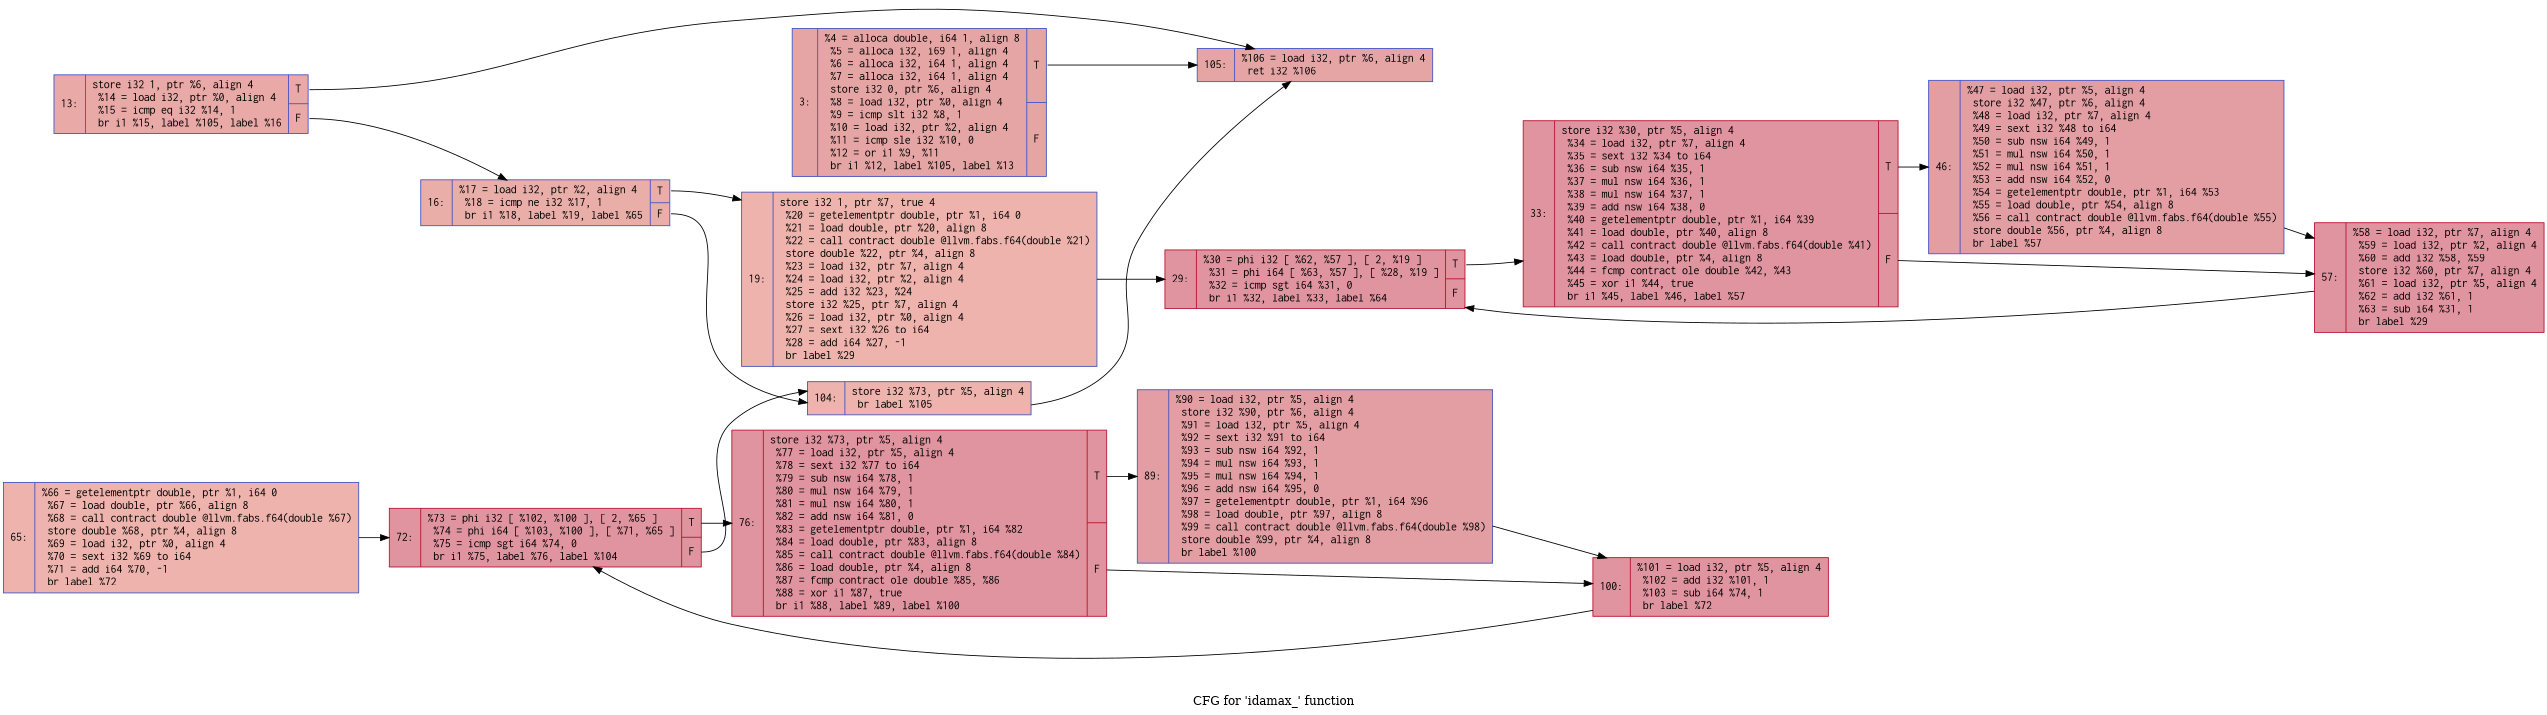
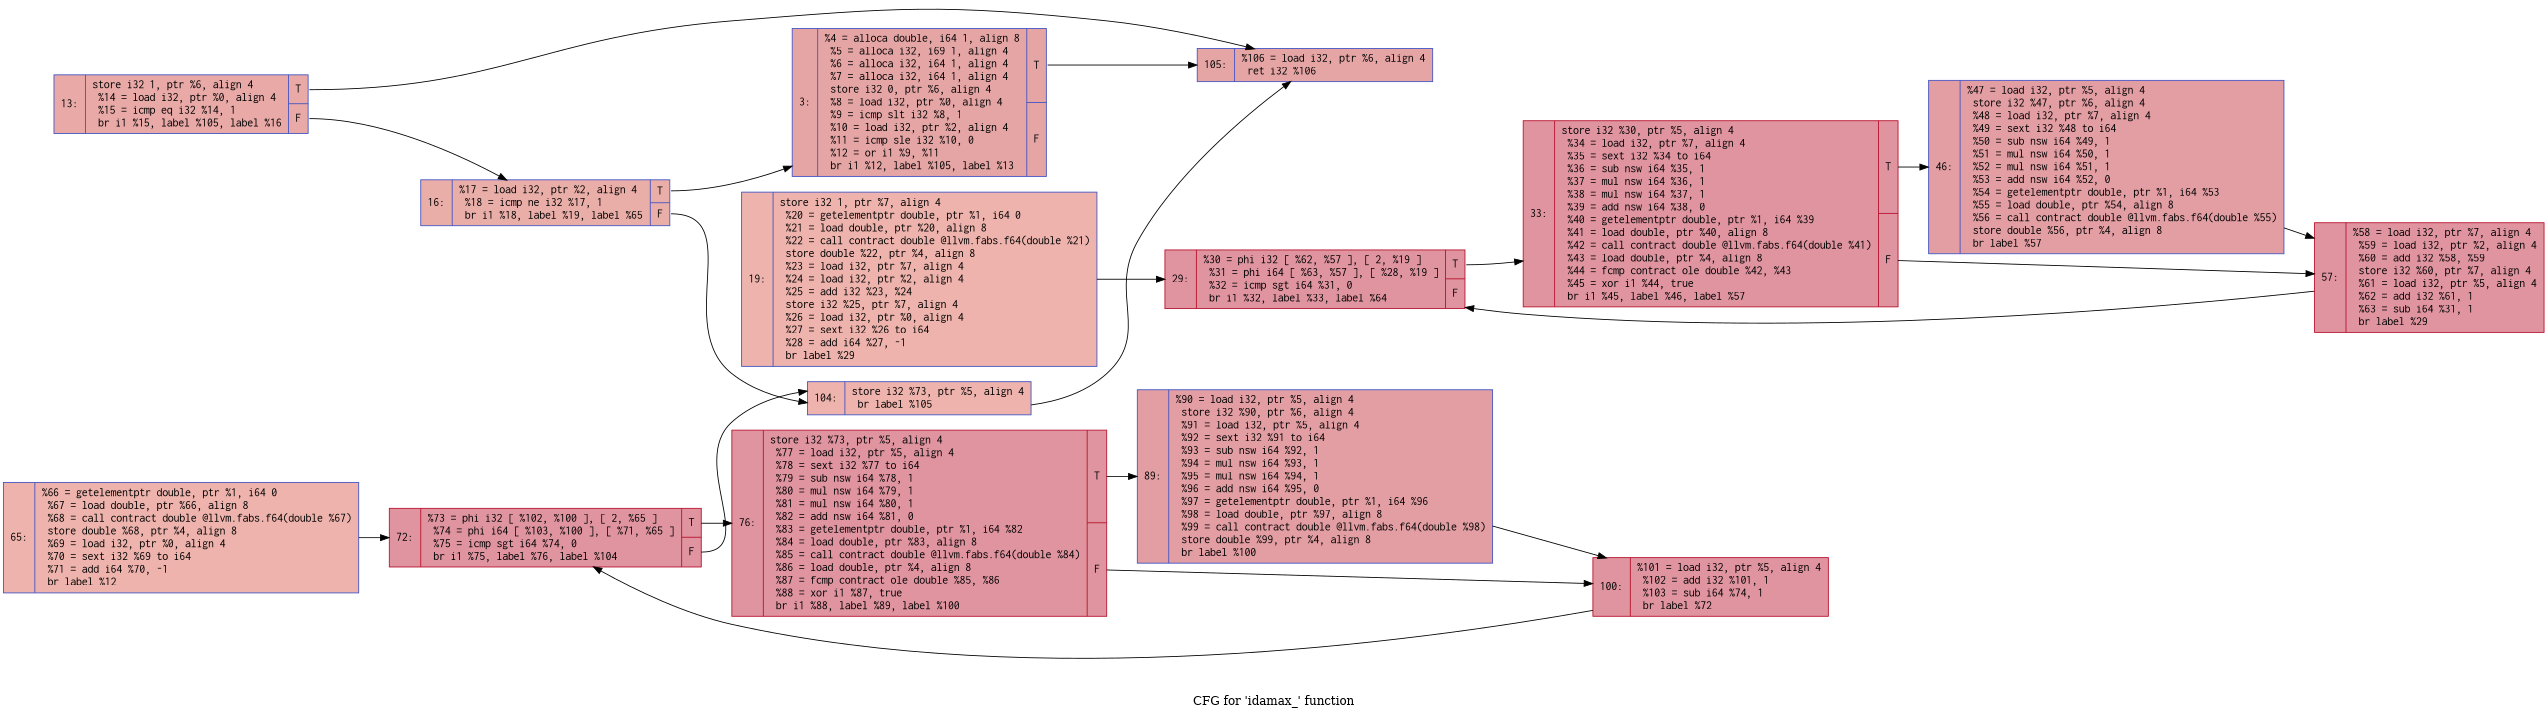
(702, 193) -> (728, 185)
(858, 202) -> (861, 202)
(79, 582) -> (79, 582)
